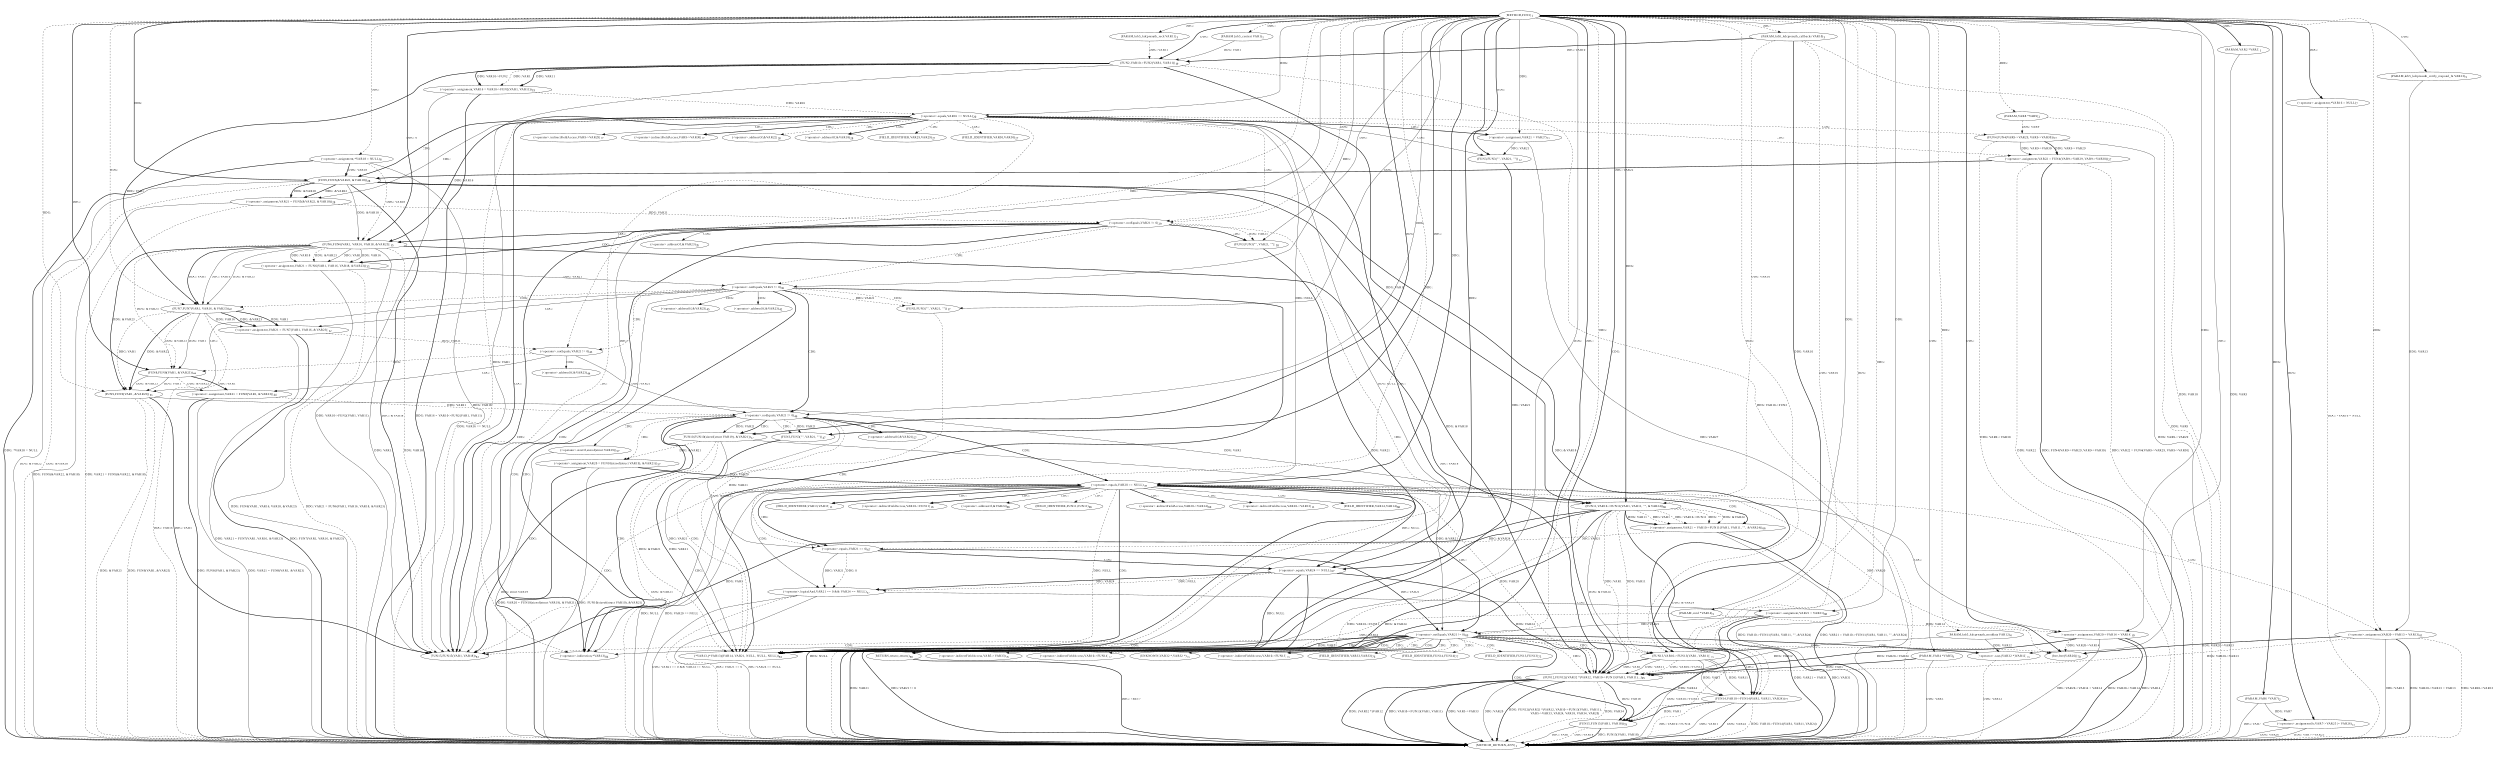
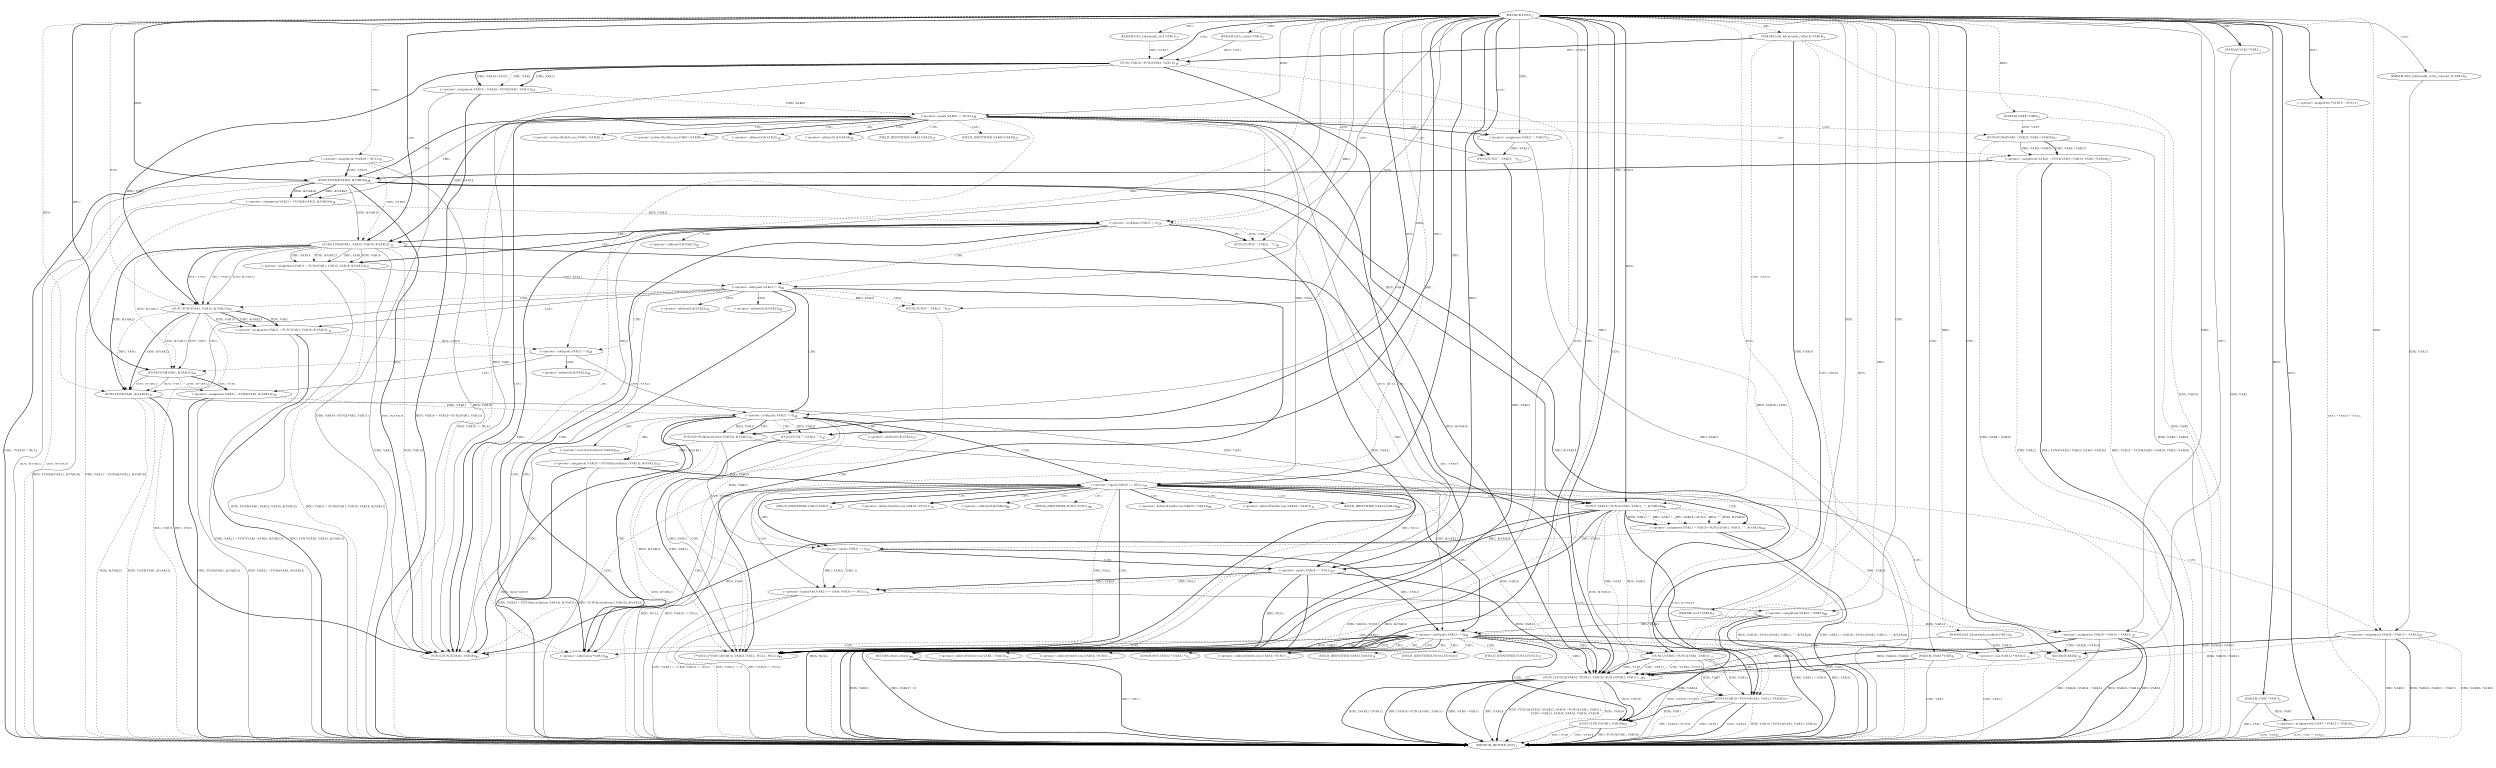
(412, 138) -> (412, 138)
